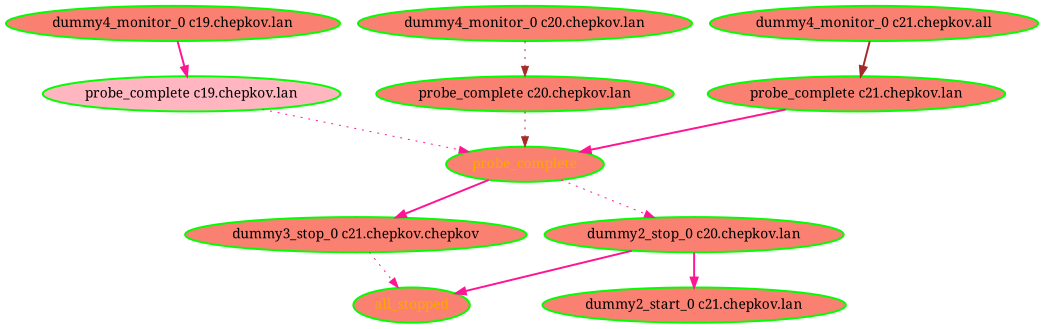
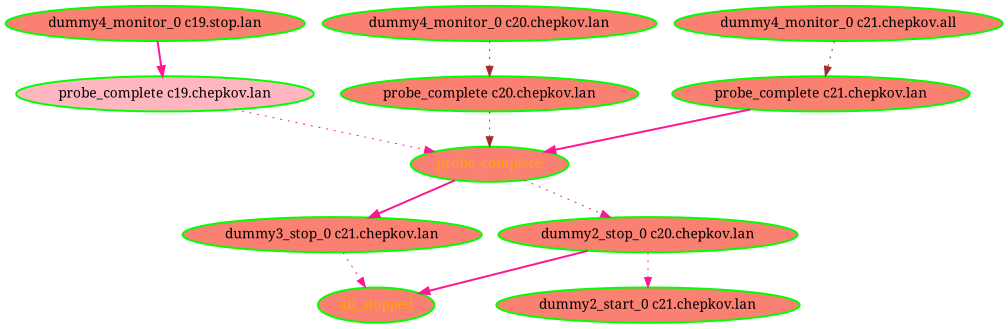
(173, 23) -> (155, 23)
(866, 54) -> (831, 54)
(356, 235) -> (332, 235)
(694, 265) -> (648, 265)
